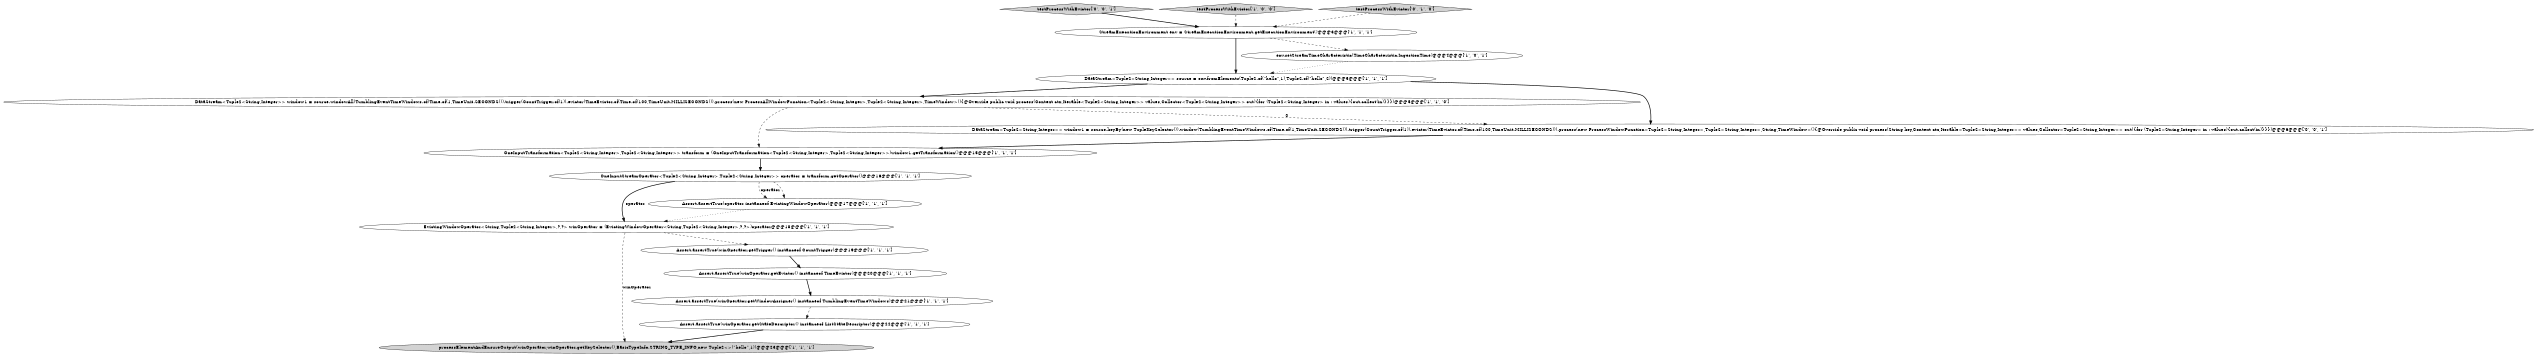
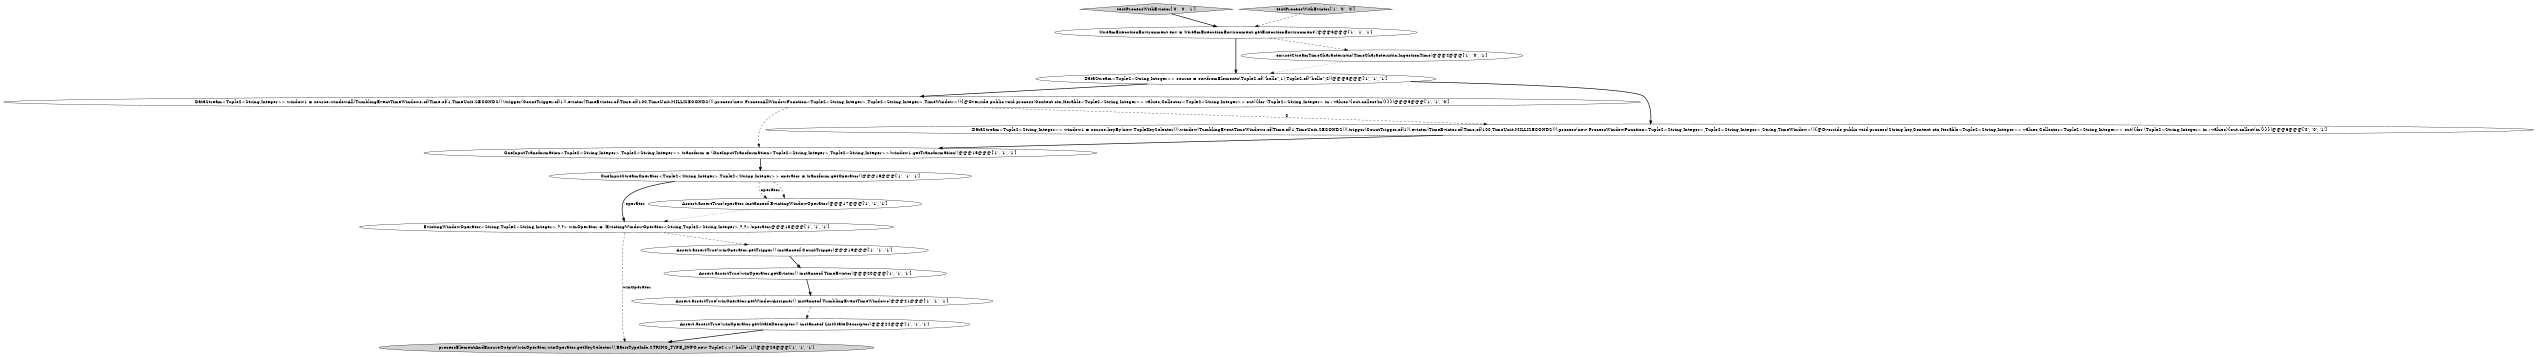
(1395, 9) -> none
